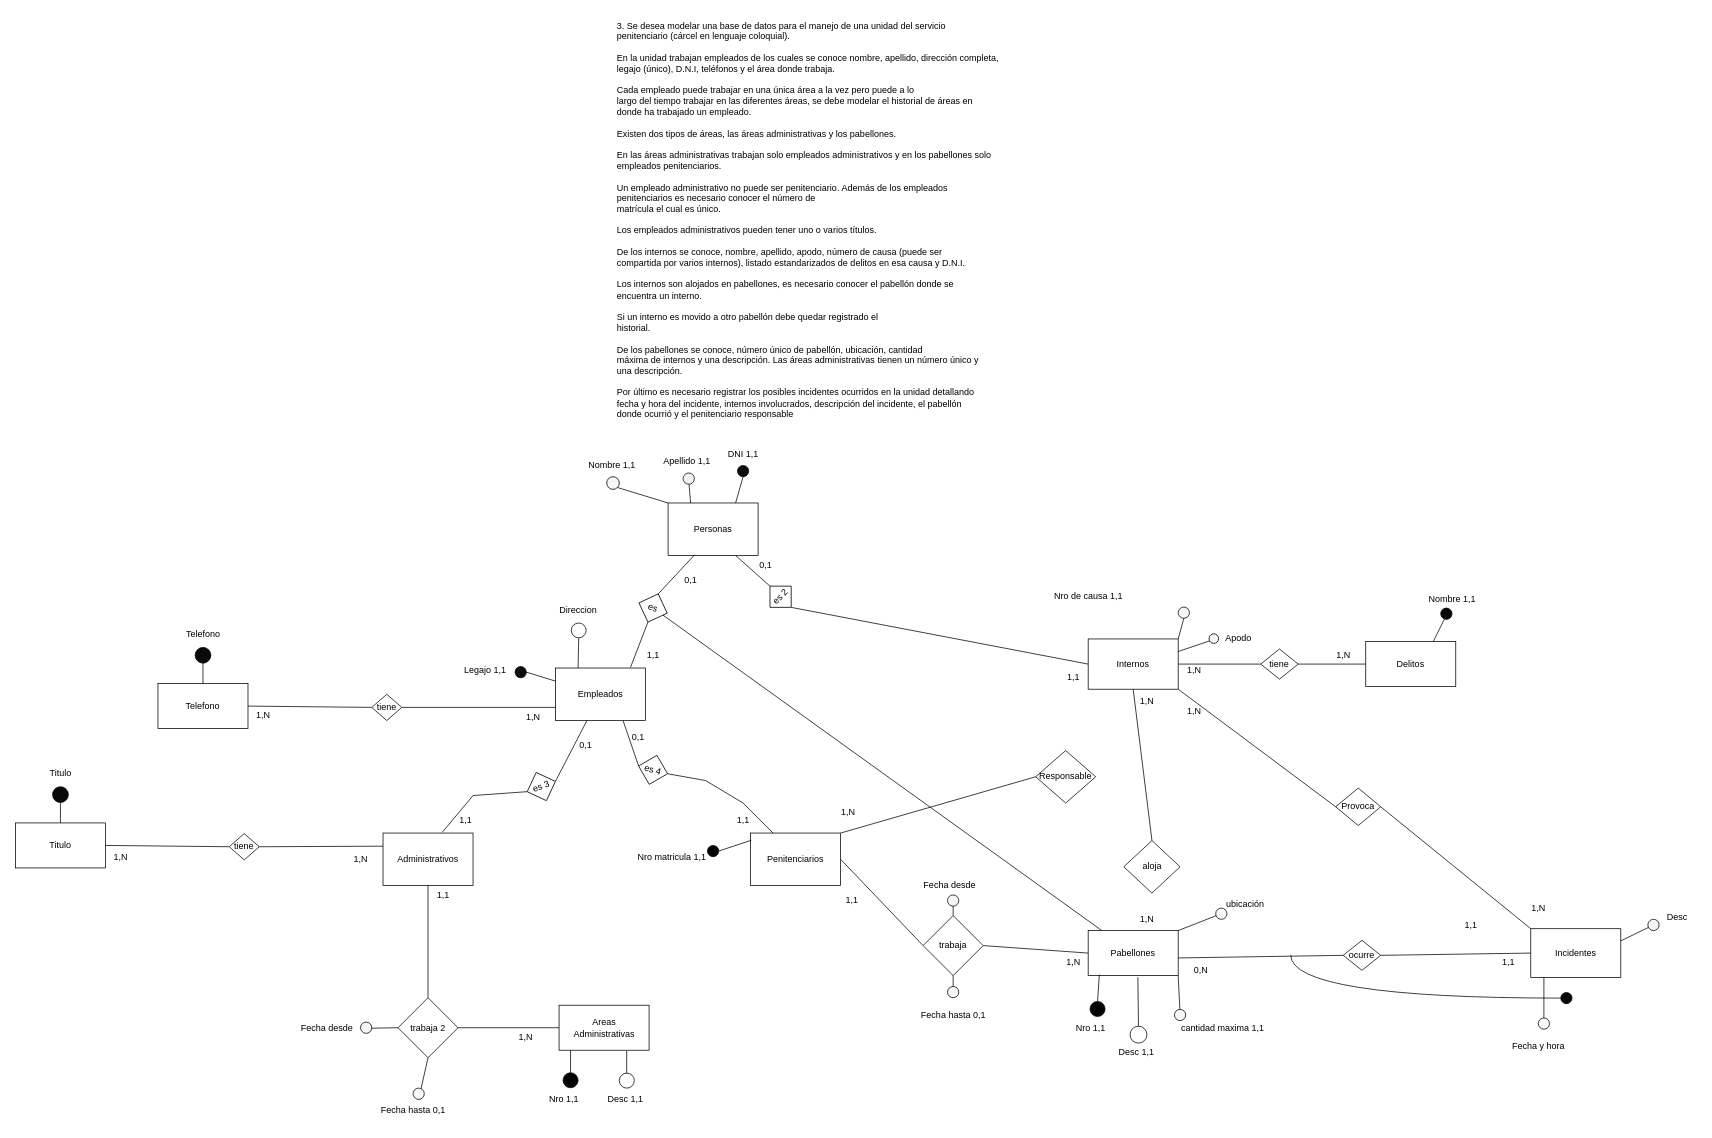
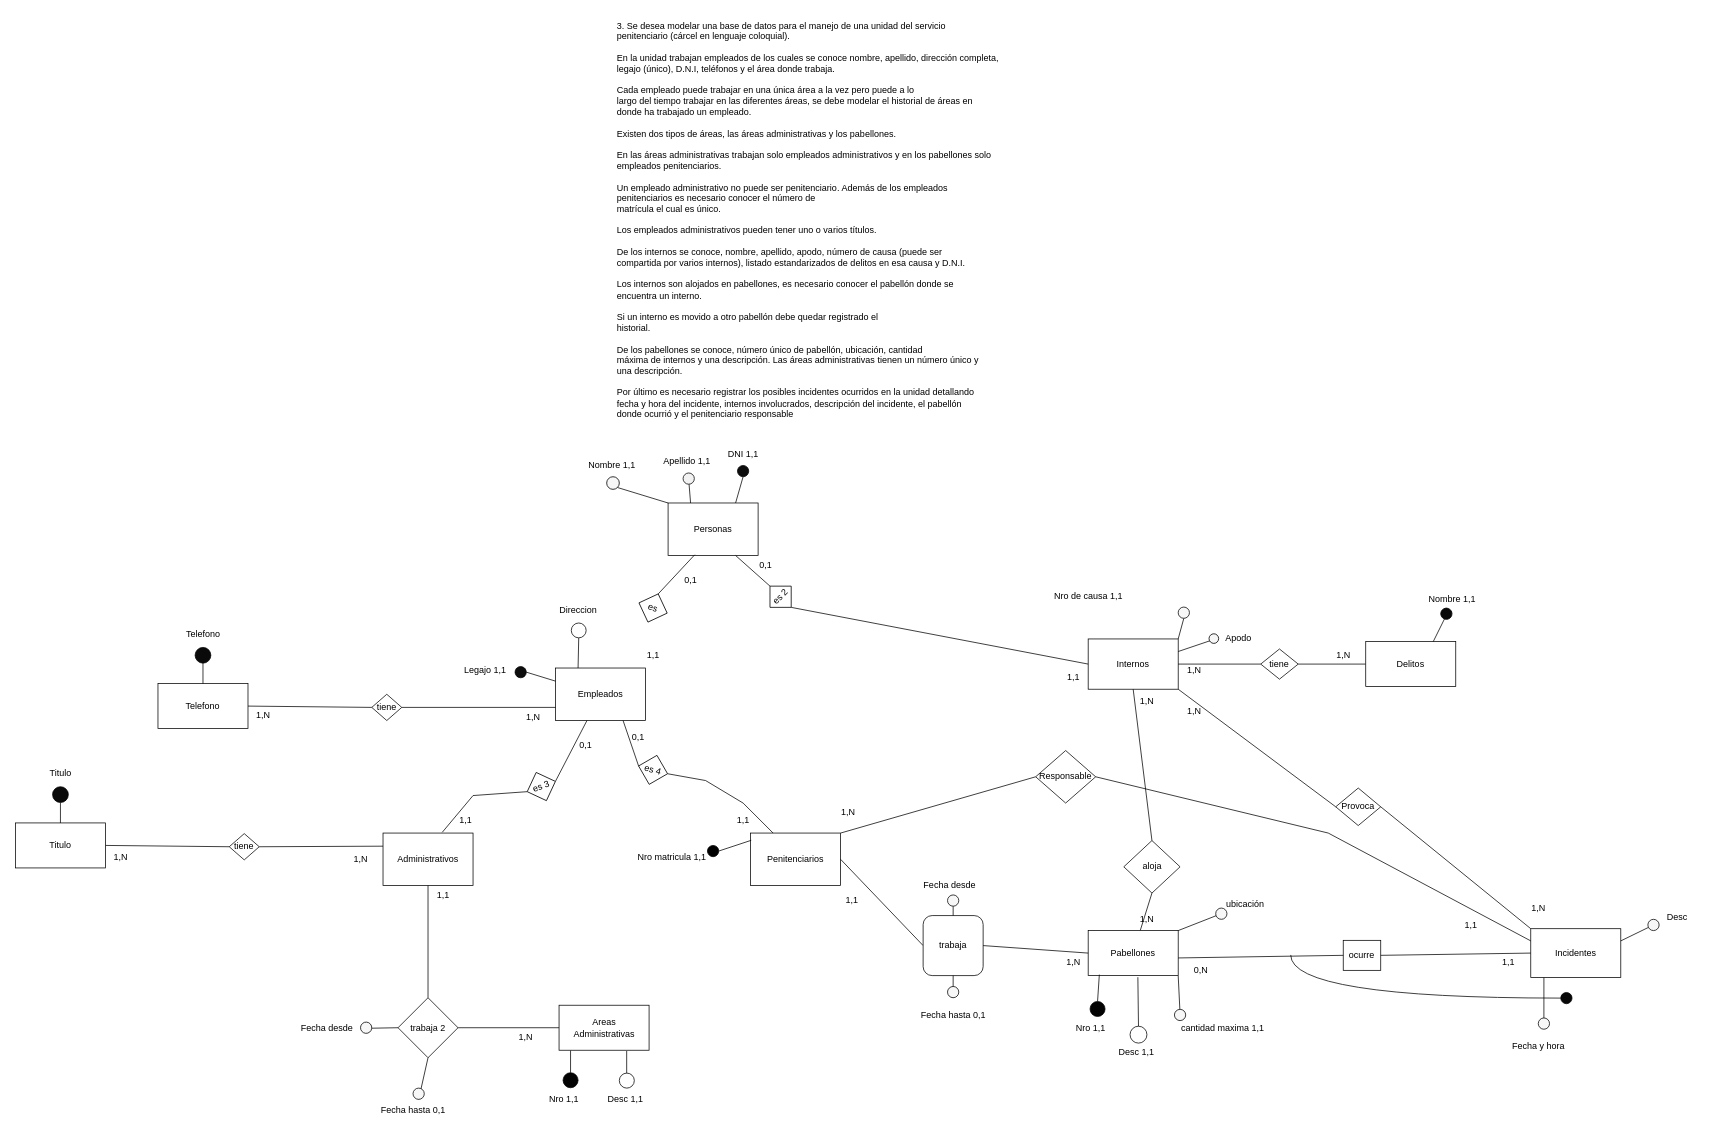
(639, 645) -> none
(882, 773) -> (1146, 912)
none -> (1323, 832)
(953, 945) -> (953, 945)
(1362, 955) -> (1362, 955)
